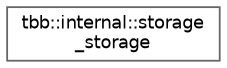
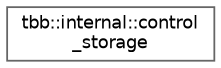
(113, 34) -> (111, 34)
